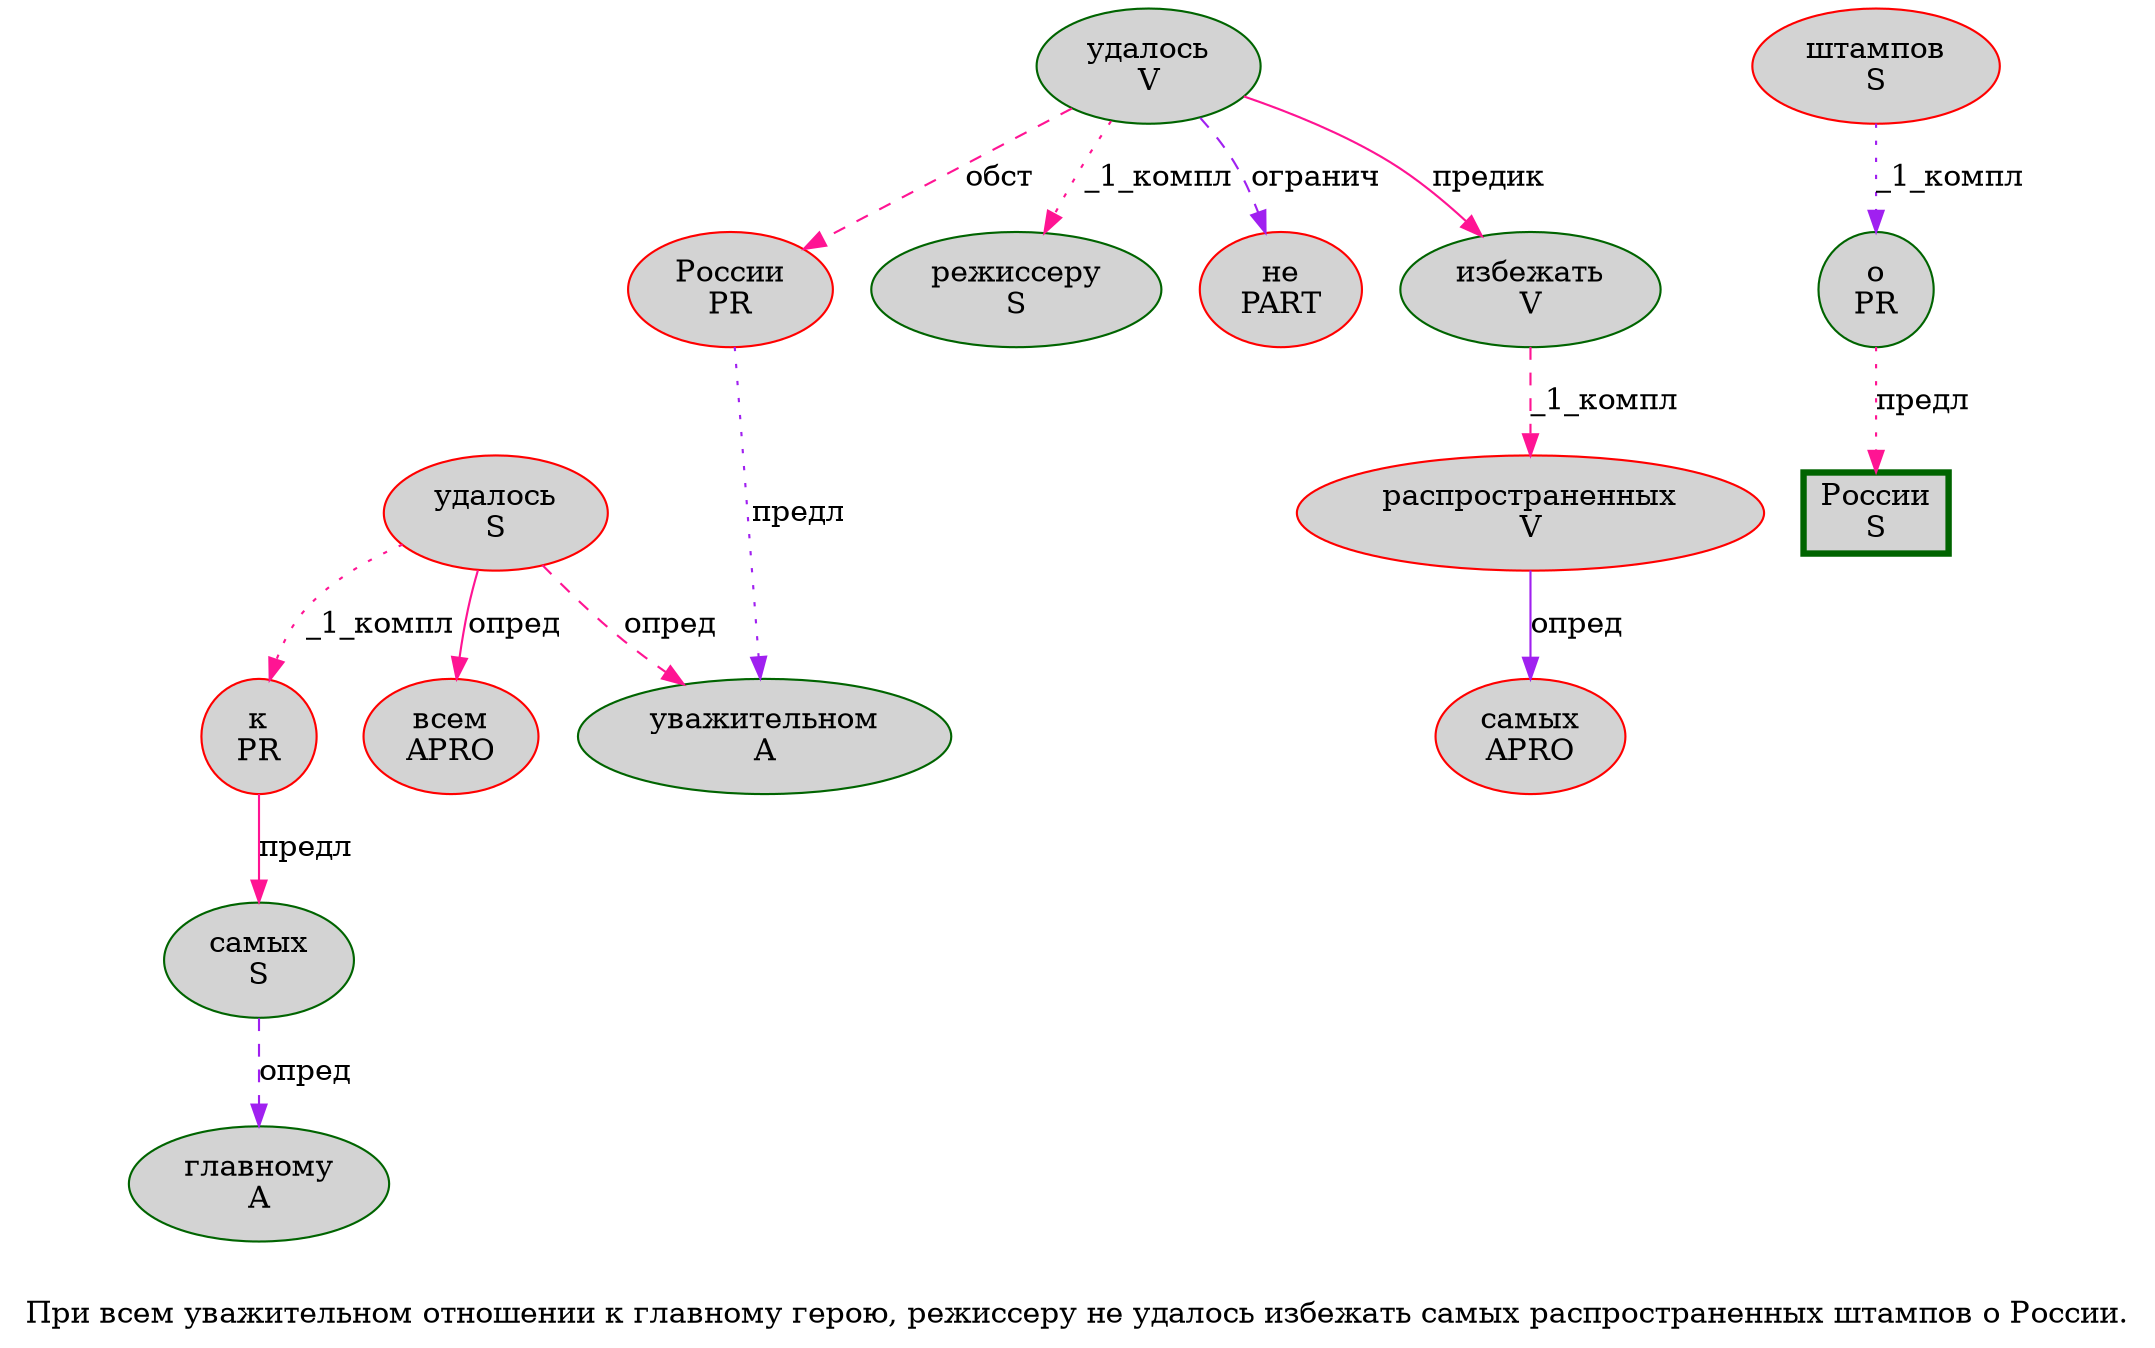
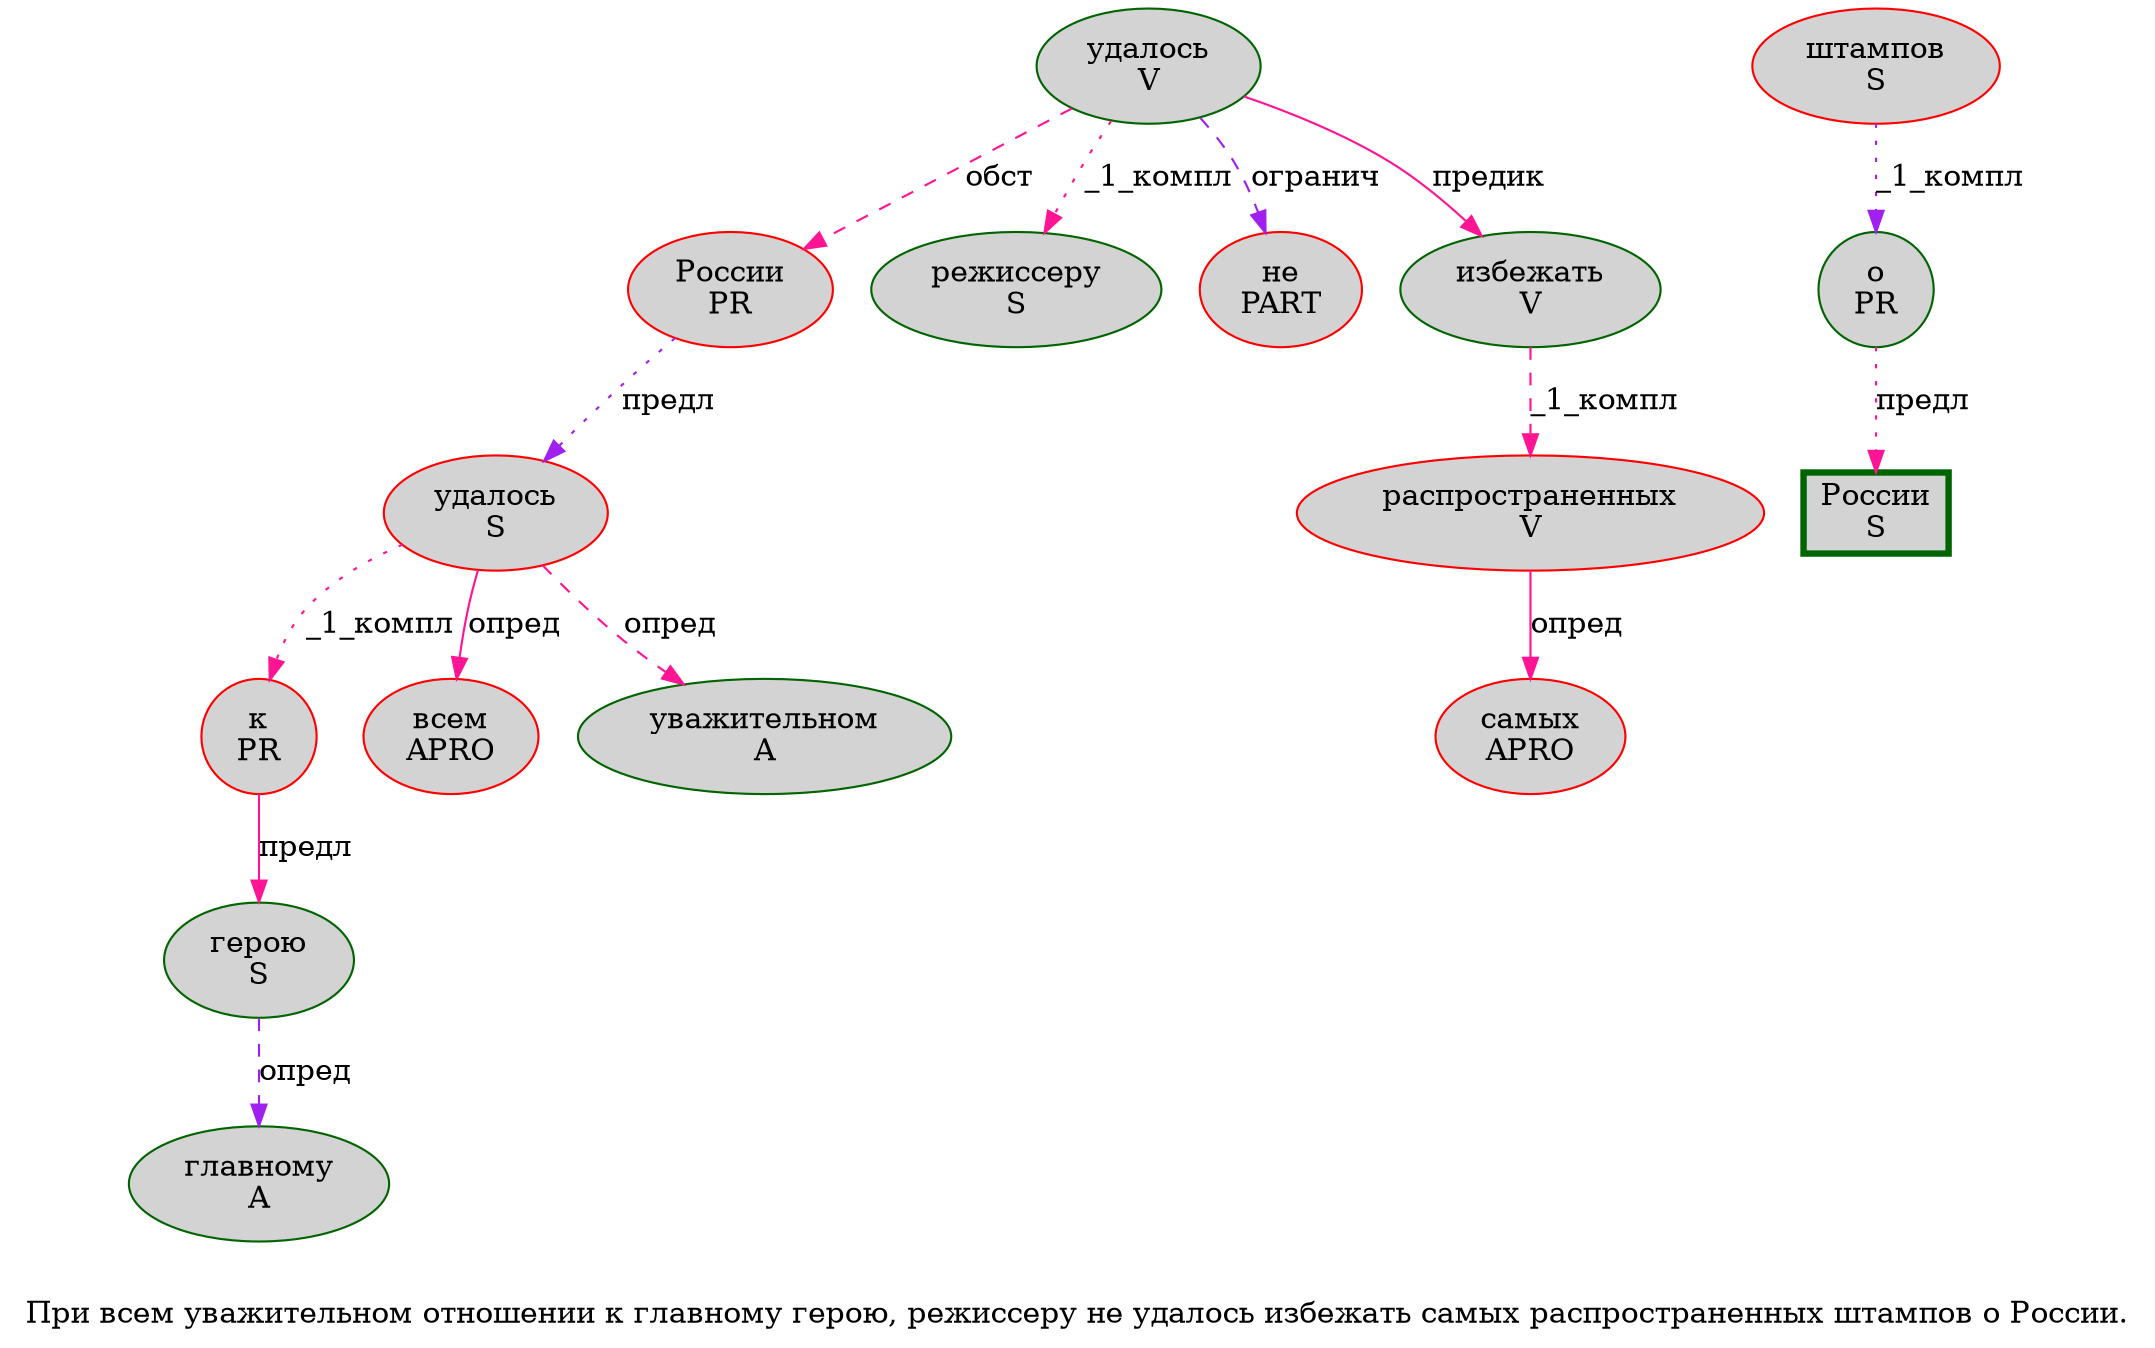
(747, 502) -> (616, 391)
(1530, 614) -> (1530, 614)
(259, 960) -> (259, 960)
